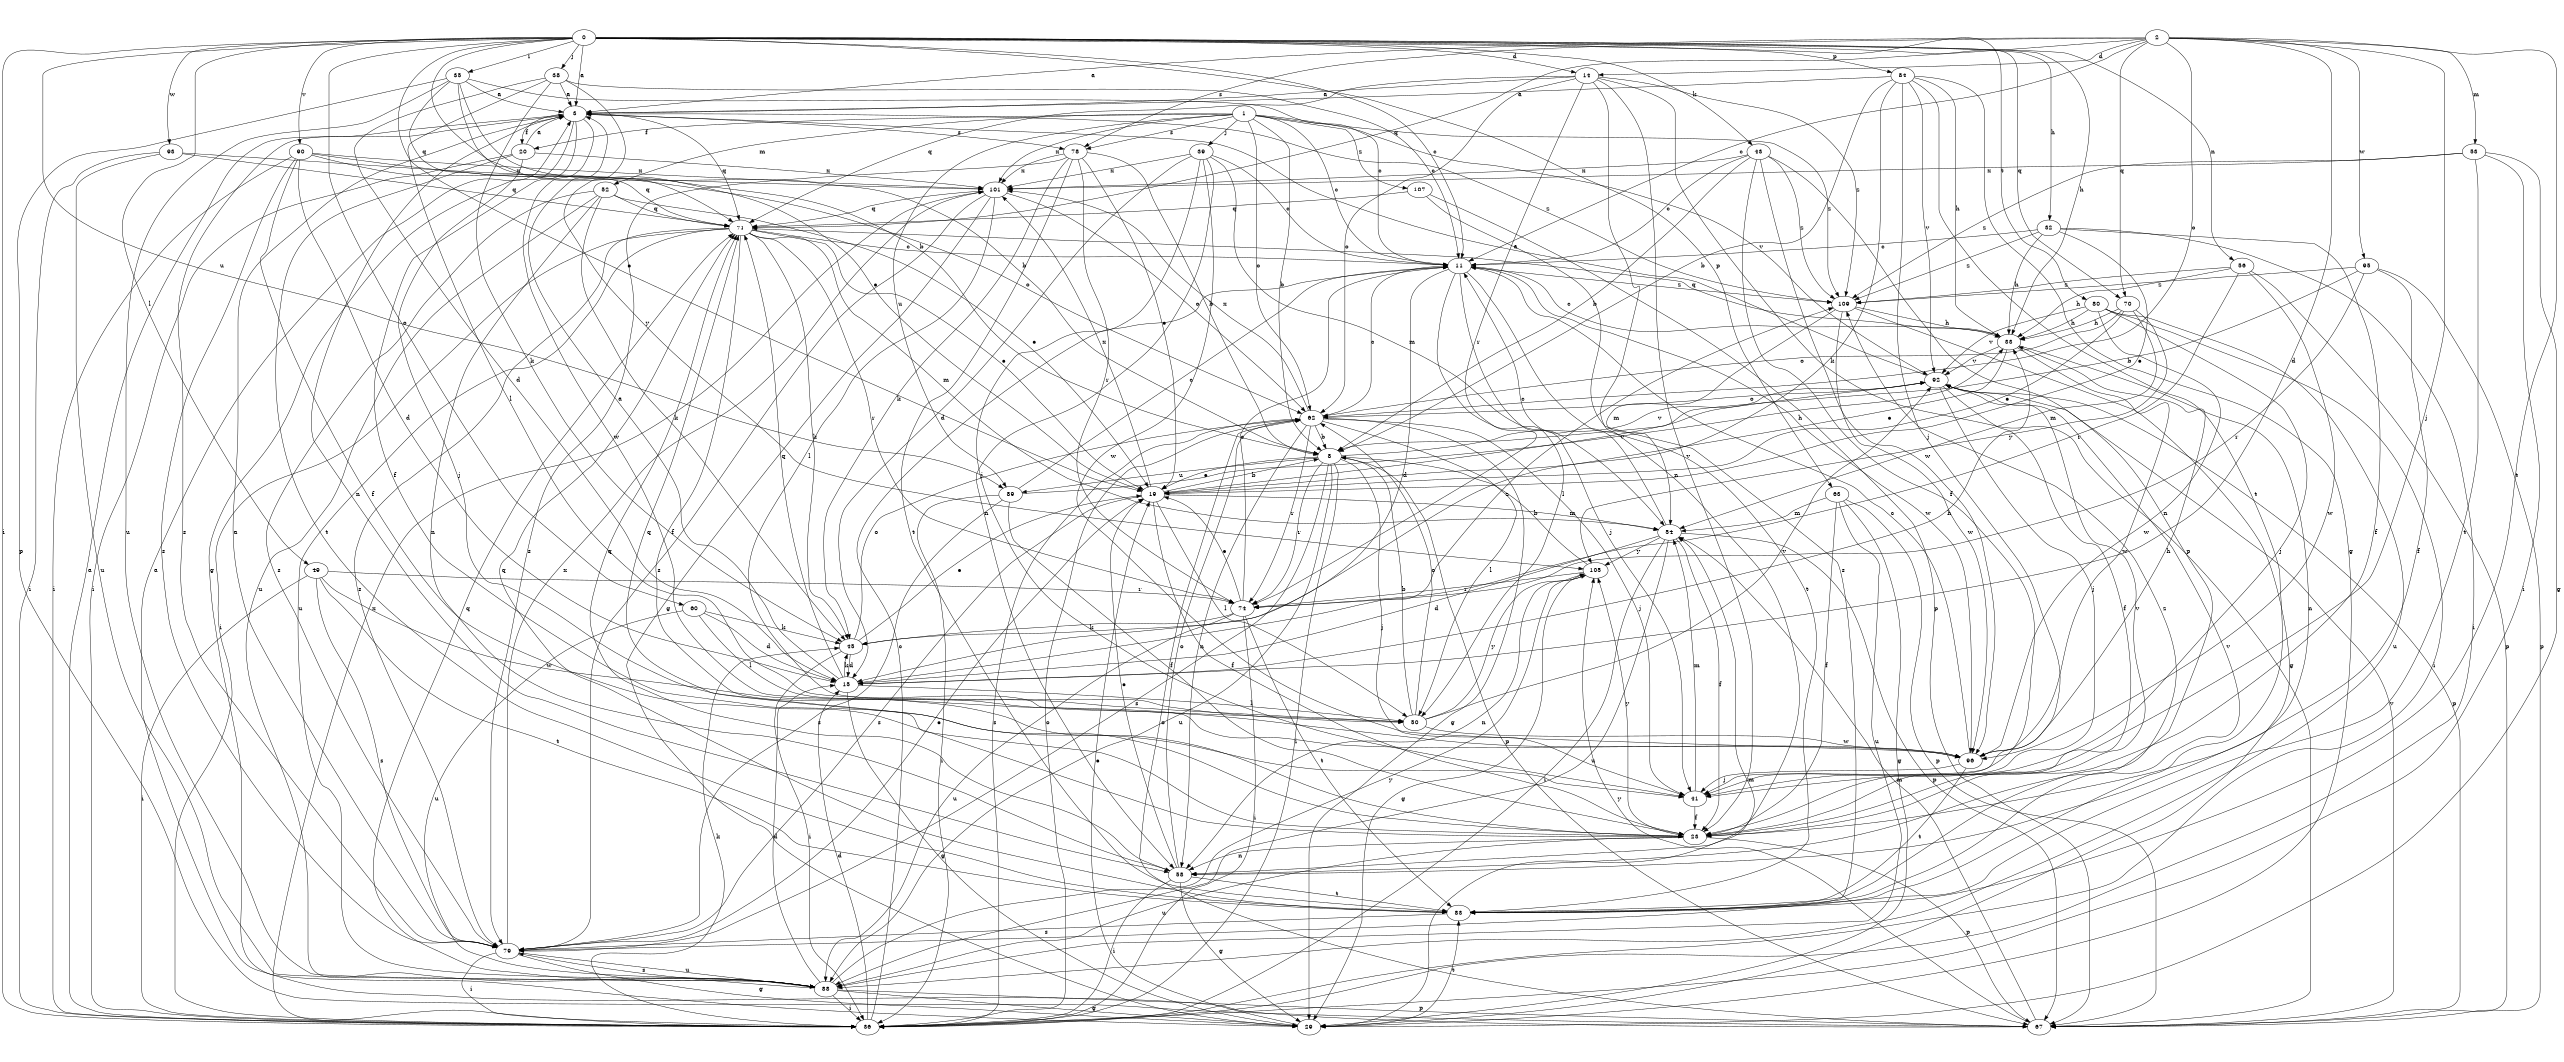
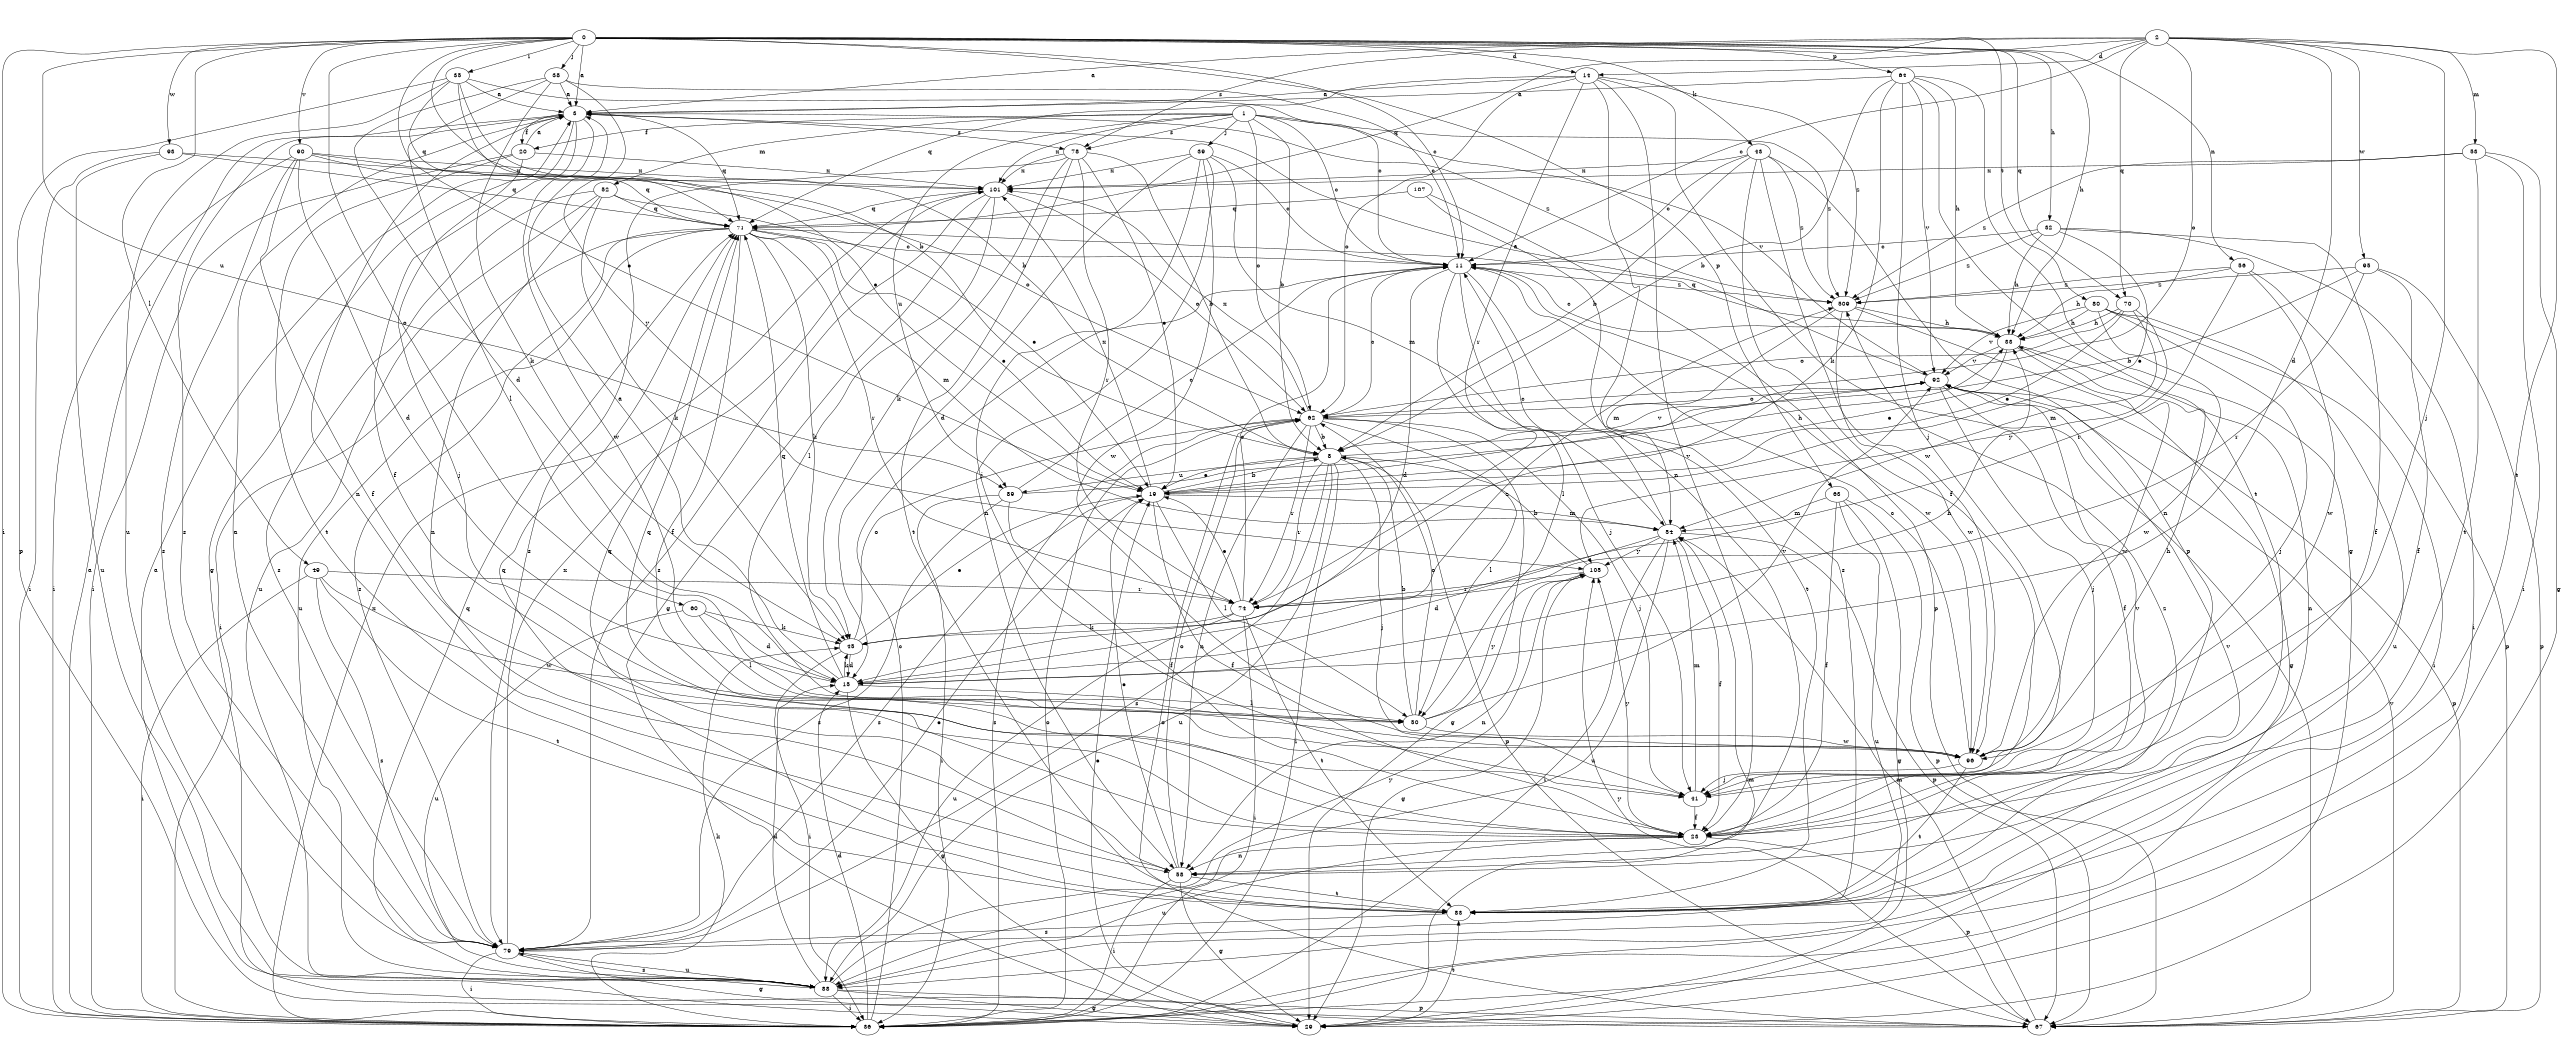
(1903, 76) -> (1903, 76)
(1348, 132) -> none
(1844, 304) -> (1844, 304)
